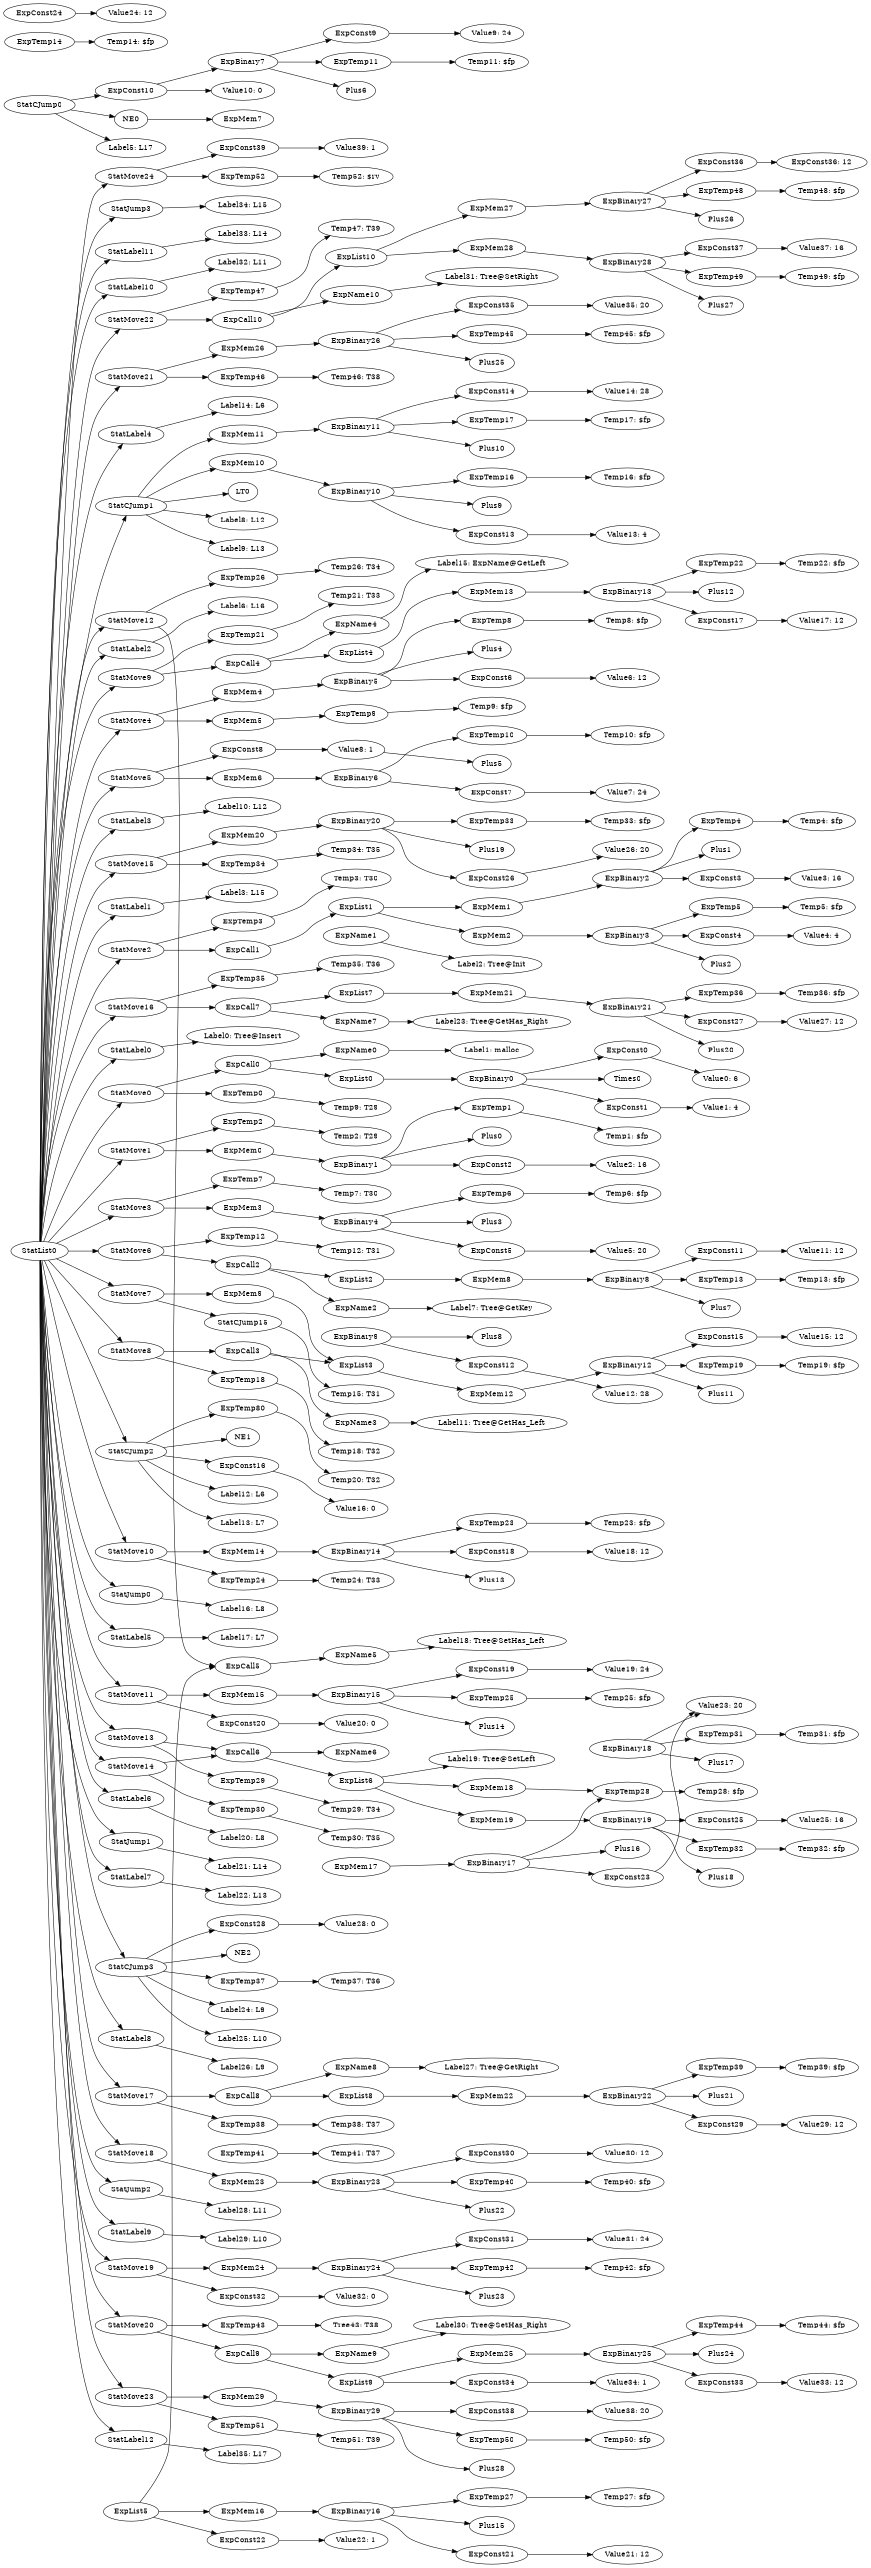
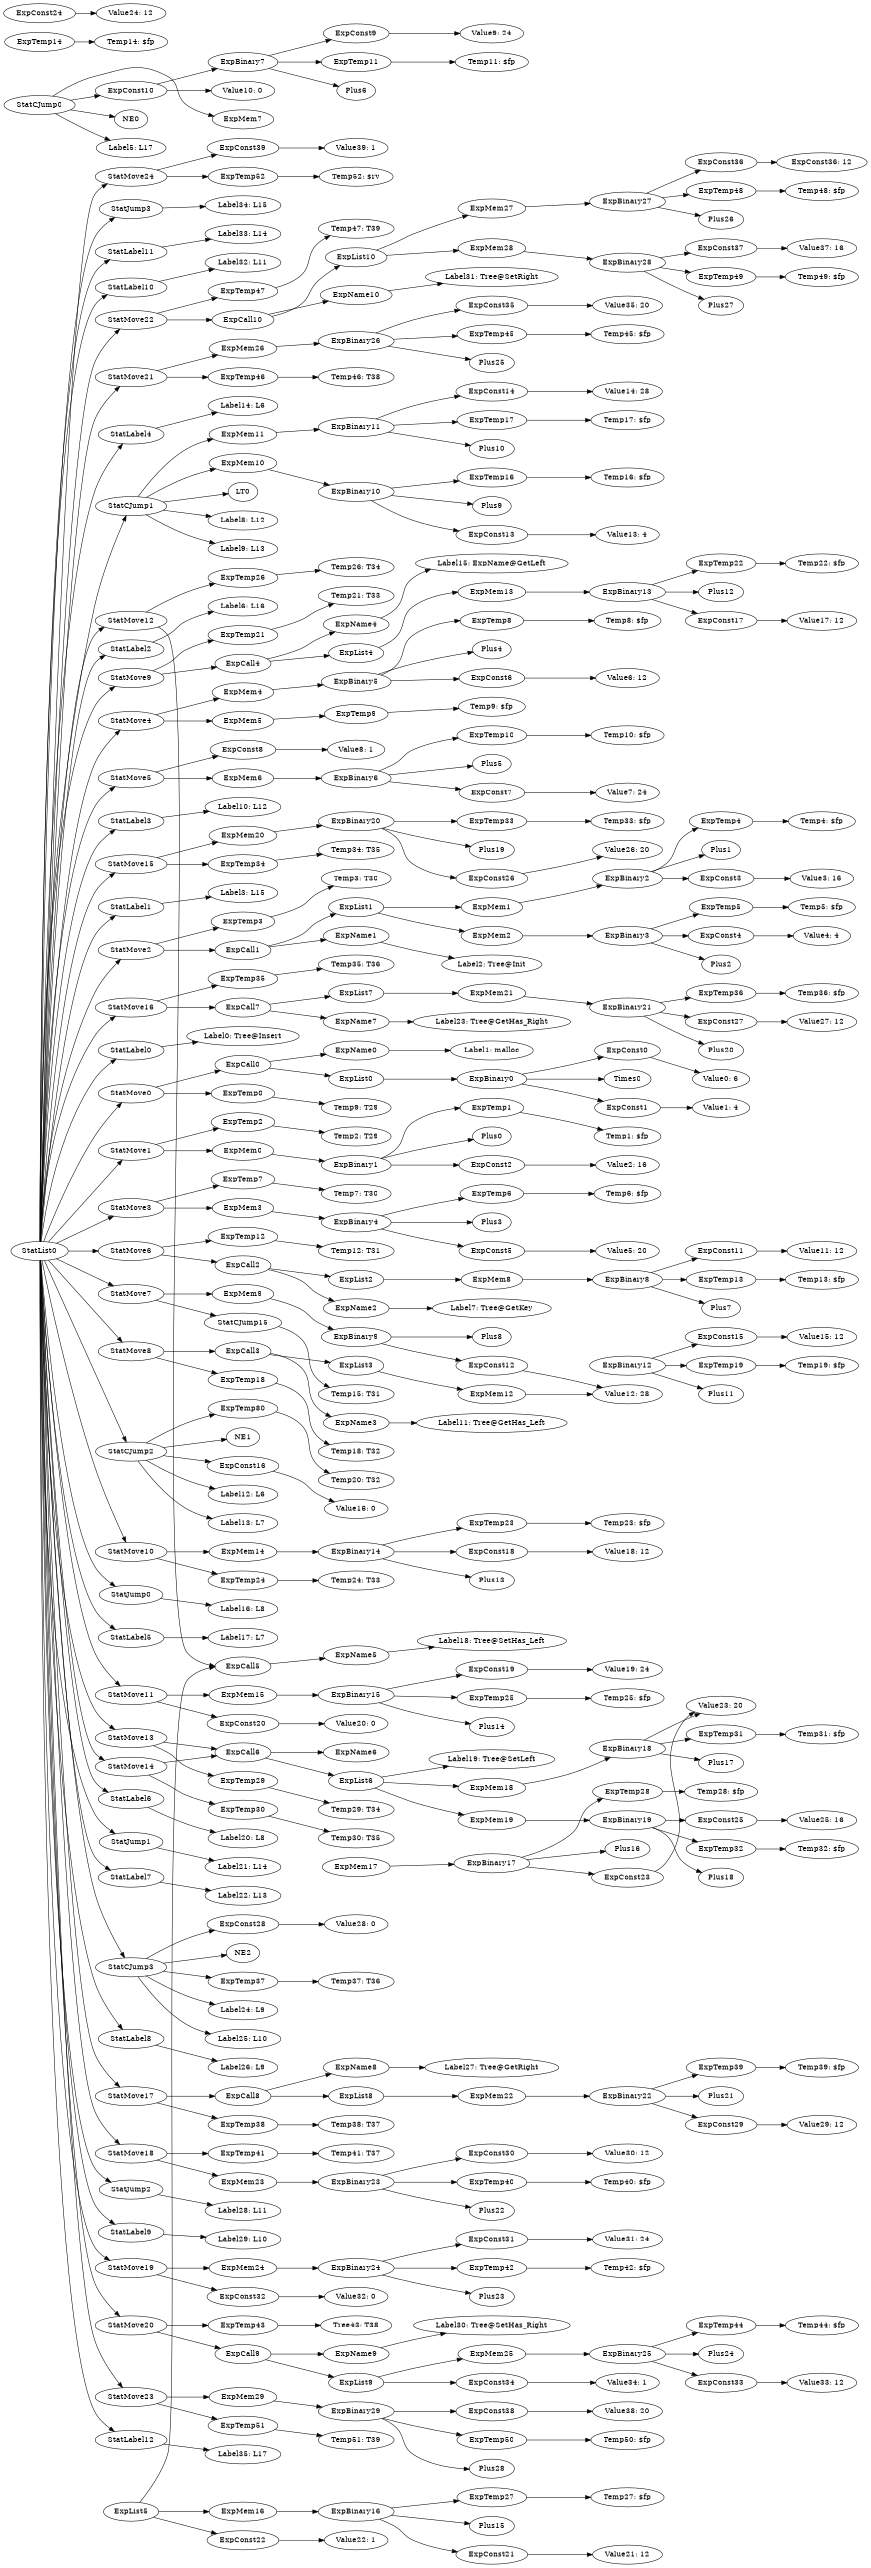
(177, 119) -> (138, 68)
(426, 757) -> (428, 771)
none -> (295, 944)
(307, 1321) -> (301, 1309)
(559, 1382) -> (556, 1394)
(556, 1790) -> (565, 1775)
none -> (185, 2154)
